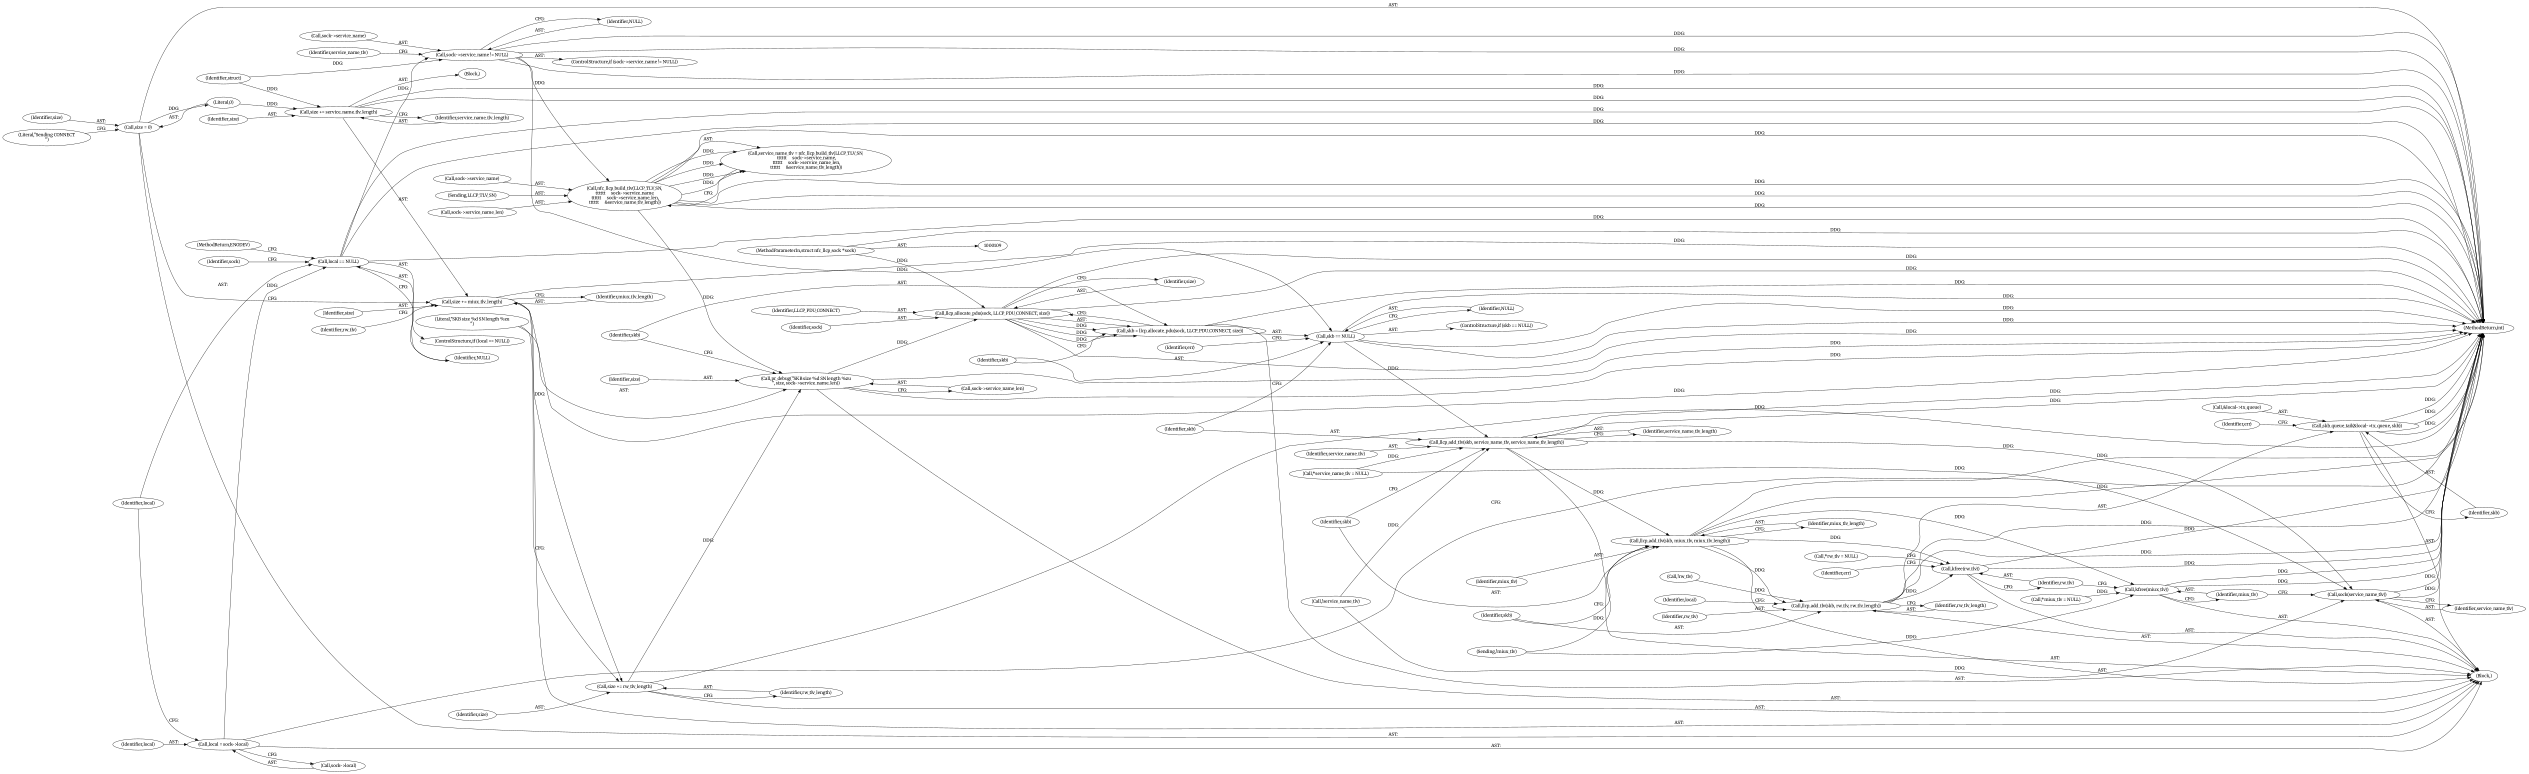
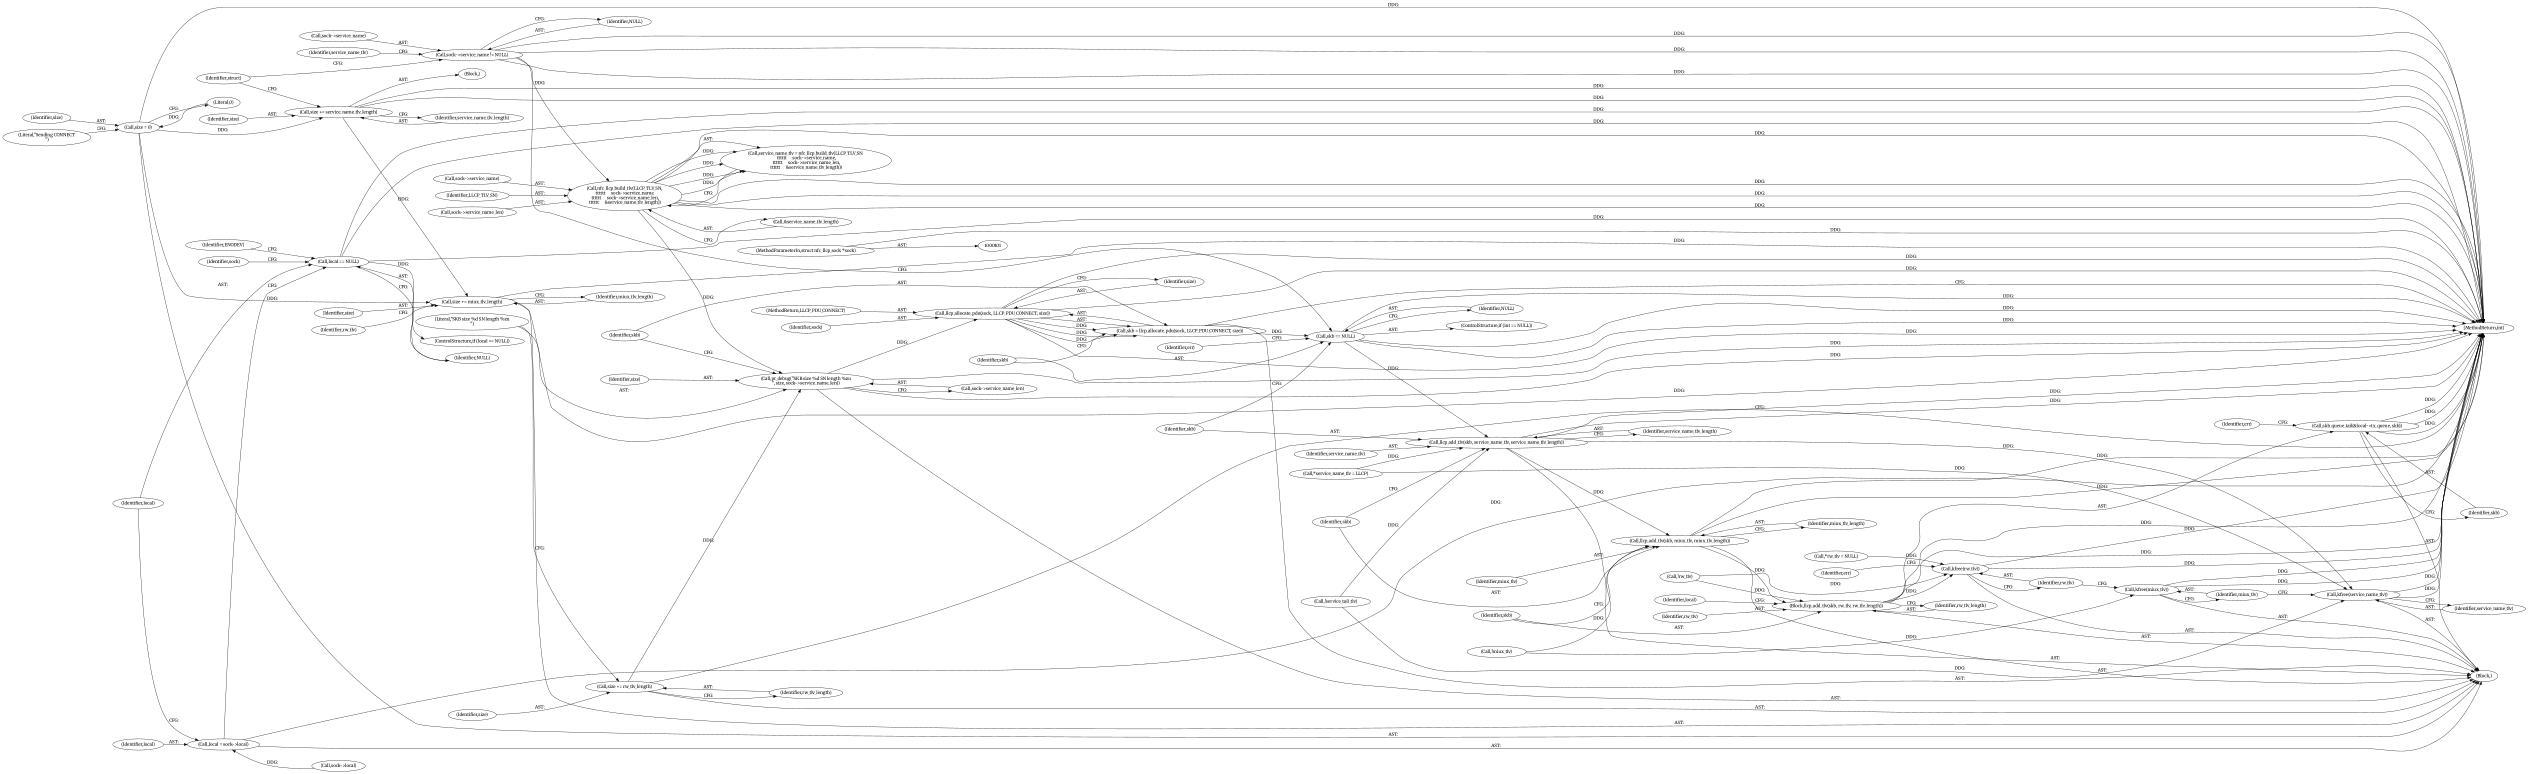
(1394, 5) -> (1394, 5)
(625, 62) -> none
(339, 64) -> (339, 64)
(273, 89) -> (273, 89)
(267, 106) -> (239, 135)
(175, 109) -> (175, 109)
(175, 117) -> (175, 117)
(379, 154) -> none
(472, 196) -> (472, 196)
(404, 199) -> (404, 199)
none -> (806, 222)
(224, 245) -> (224, 245)
(993, 246) -> (993, 246)
(404, 264) -> (404, 264)
(916, 269) -> none
(903, 270) -> (903, 270)
(1961, 282) -> (1961, 282)
(273, 286) -> (273, 286)
(273, 299) -> (273, 299)
(806, 311) -> (806, 311)
(1082, 313) -> (1082, 313)
(1497, 326) -> (1497, 326)
(1278, 332) -> (1278, 332)
(1761, 407) -> (1761, 407)
(2237, 408) -> none
(1336, 474) -> (1336, 474)
(557, 490) -> none
(1497, 503) -> (1497, 503)
(1916, 518) -> none
(1848, 543) -> (1818, 594)
(1912, 556) -> (1912, 556)
(2357, 595) -> (2357, 595)
(2056, 600) -> none
(1336, 602) -> (1336, 602)
(1836, 606) -> (1836, 606)
(1497, 652) -> (1497, 652)
(274, 759) -> none
(273, 763) -> (273, 763)
